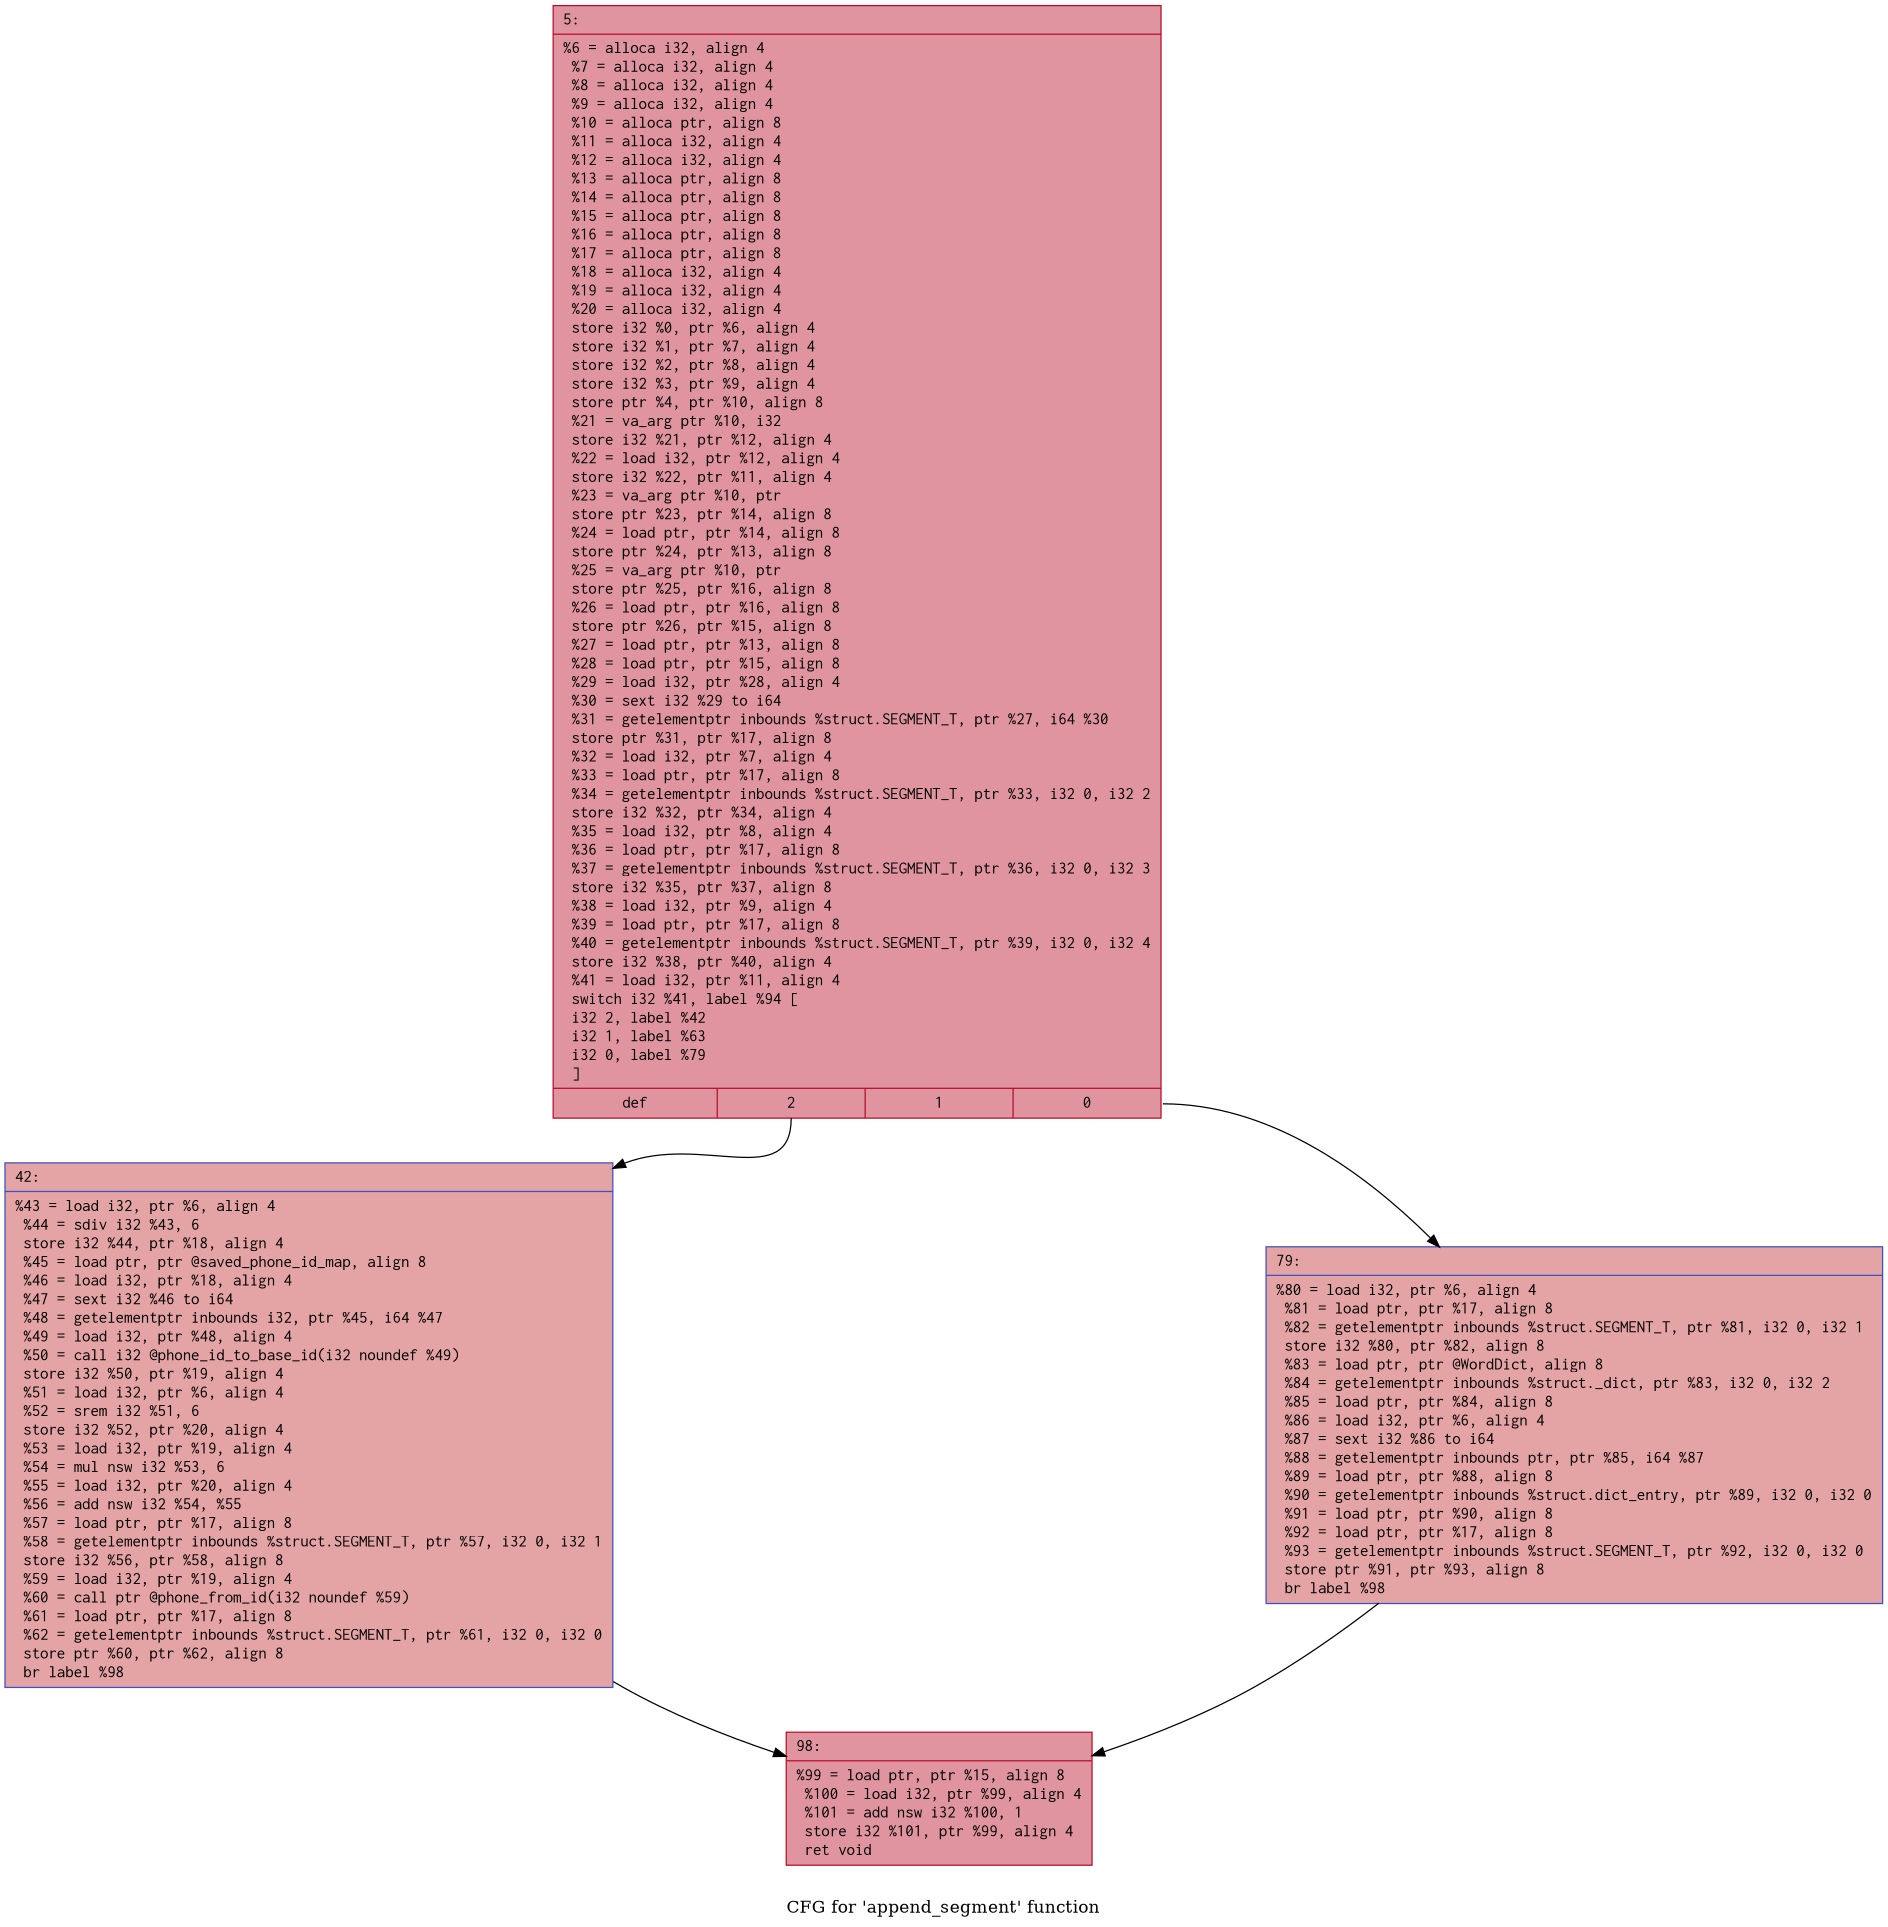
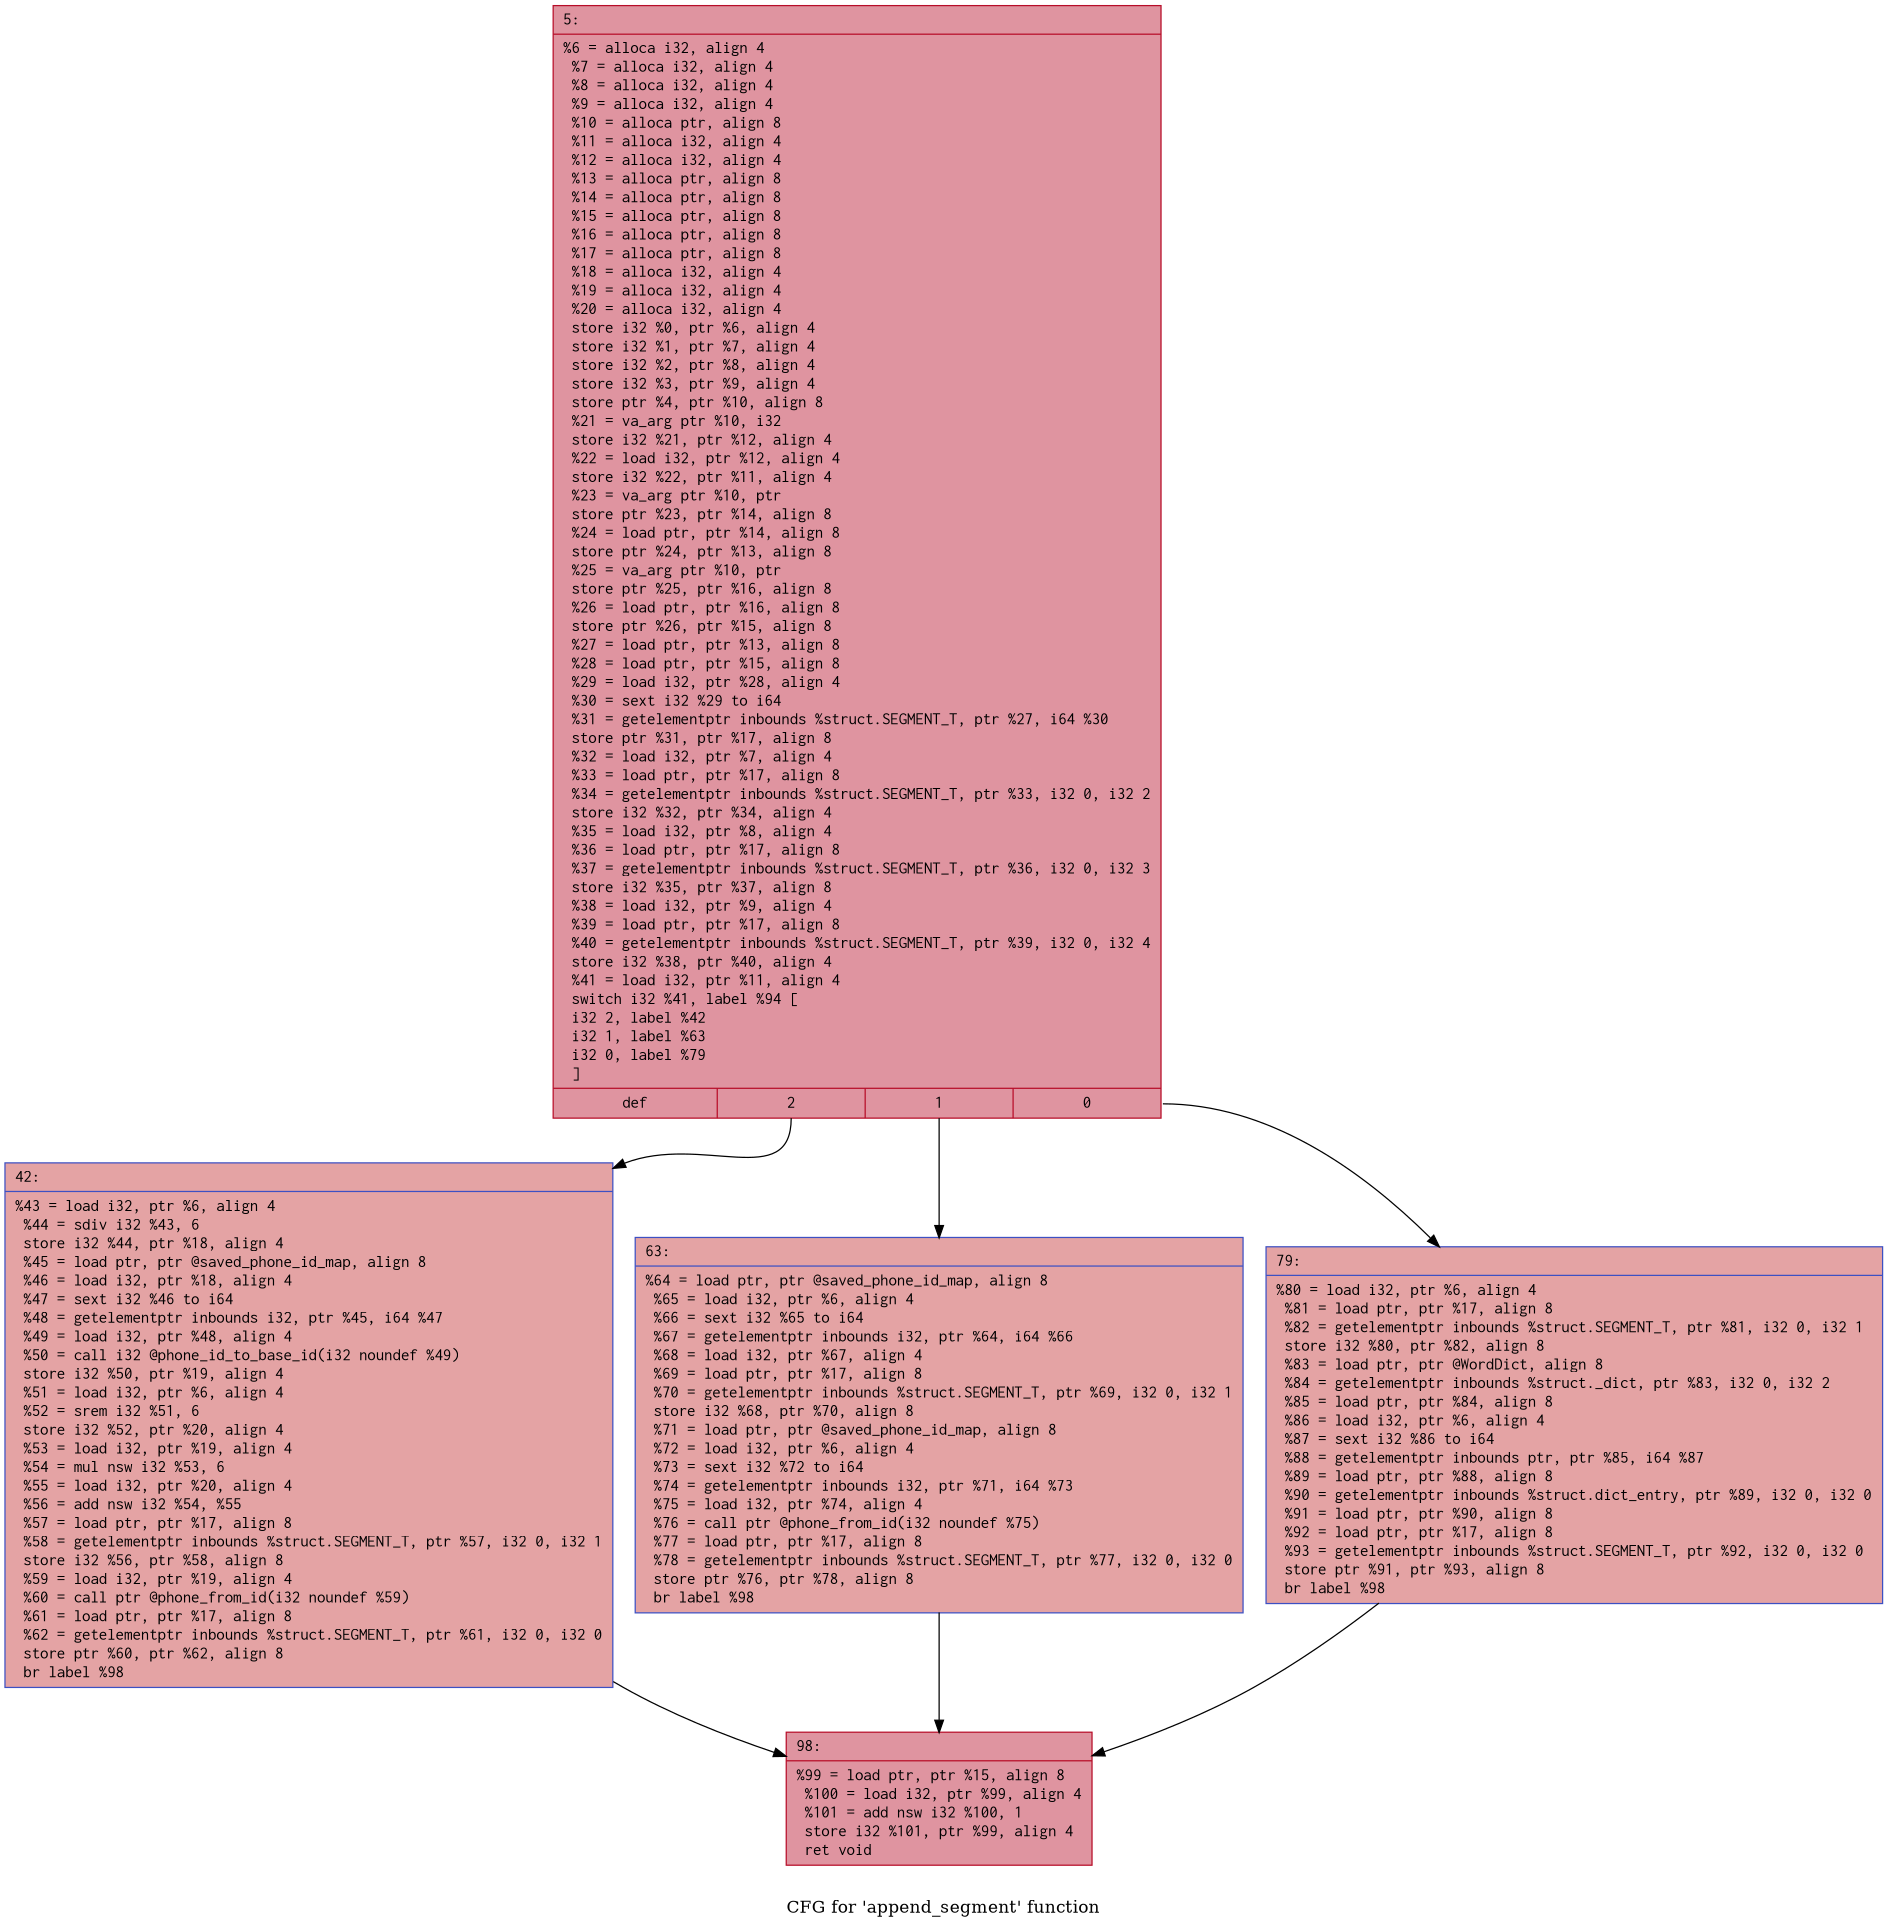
none -> (939, 1425)
